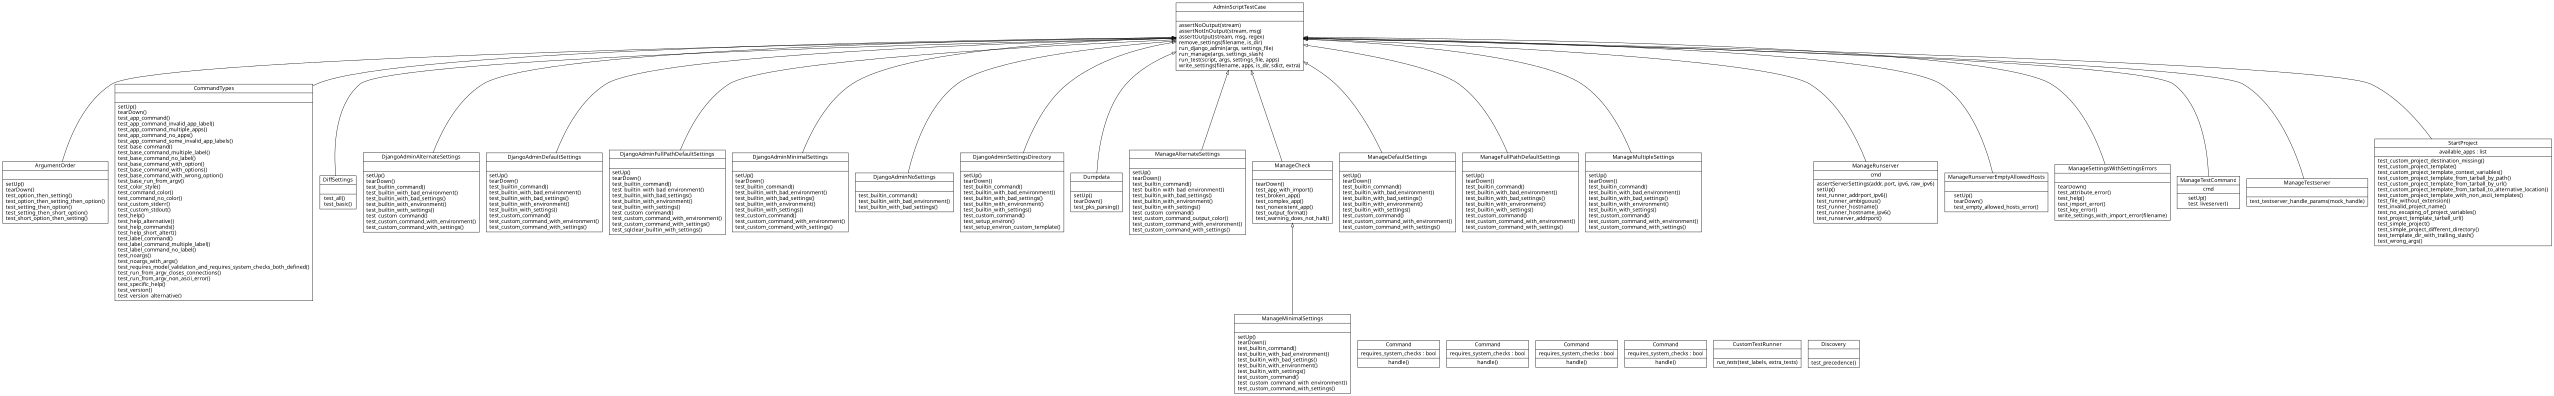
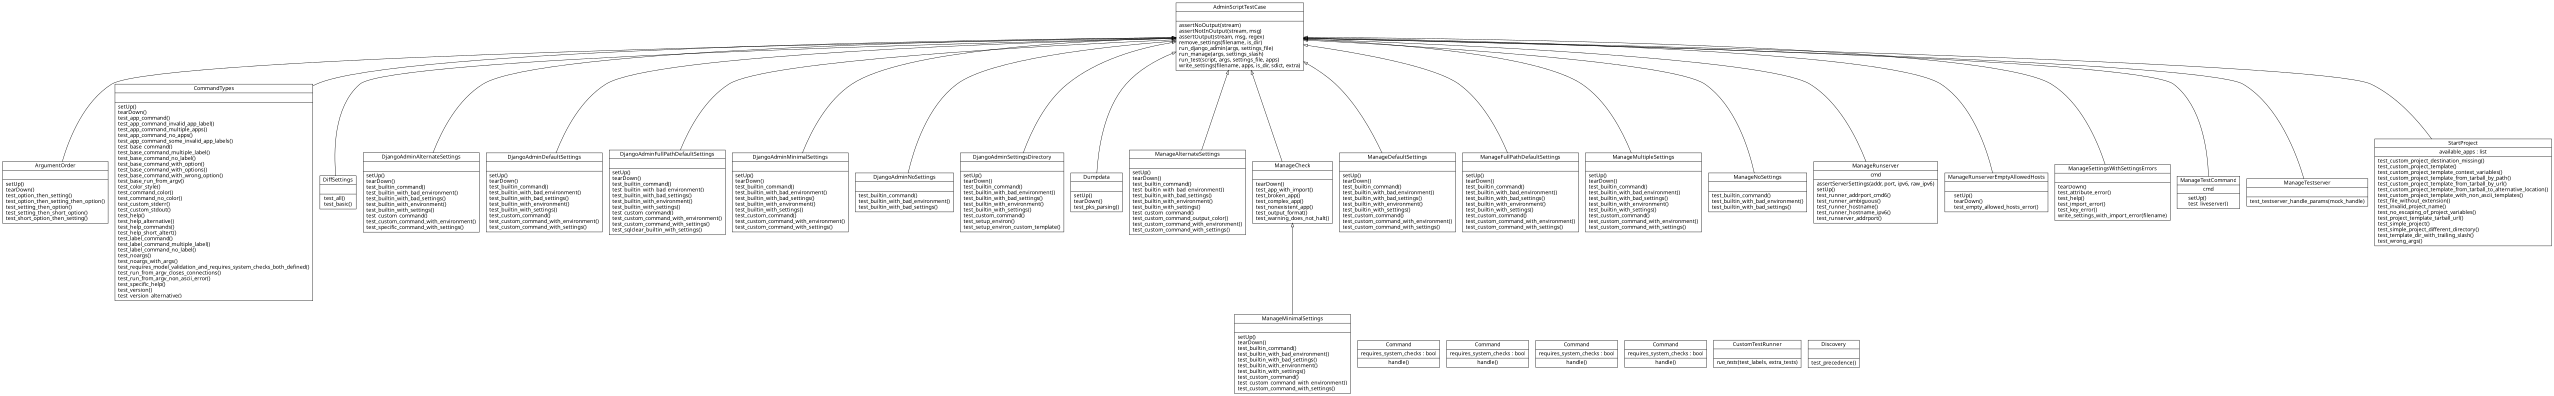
none -> (1758, 192)
(1852, 195) -> (1854, 195)
(415, 227) -> (415, 227)
